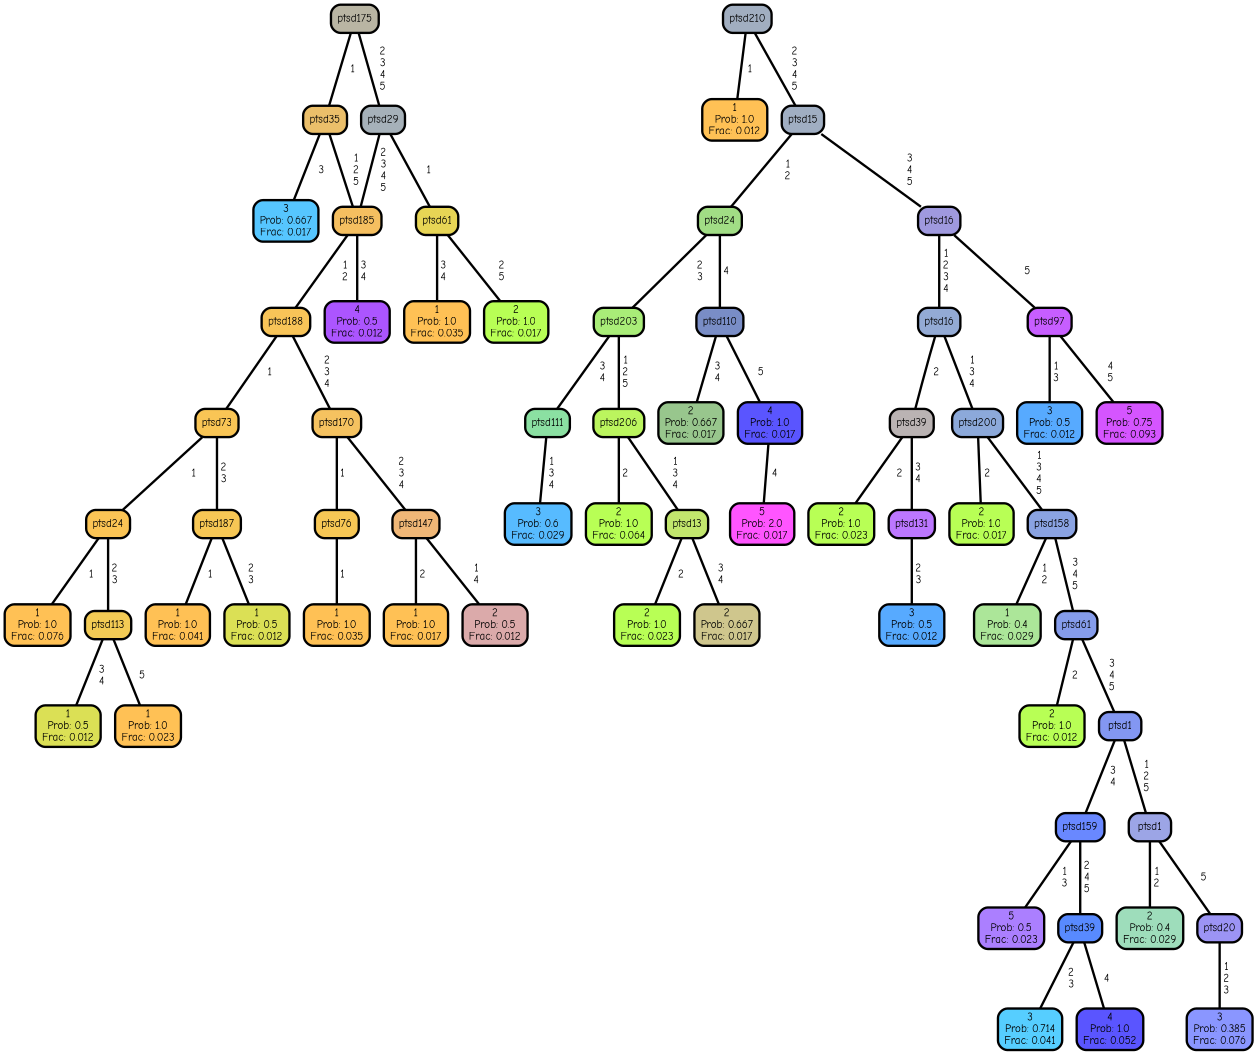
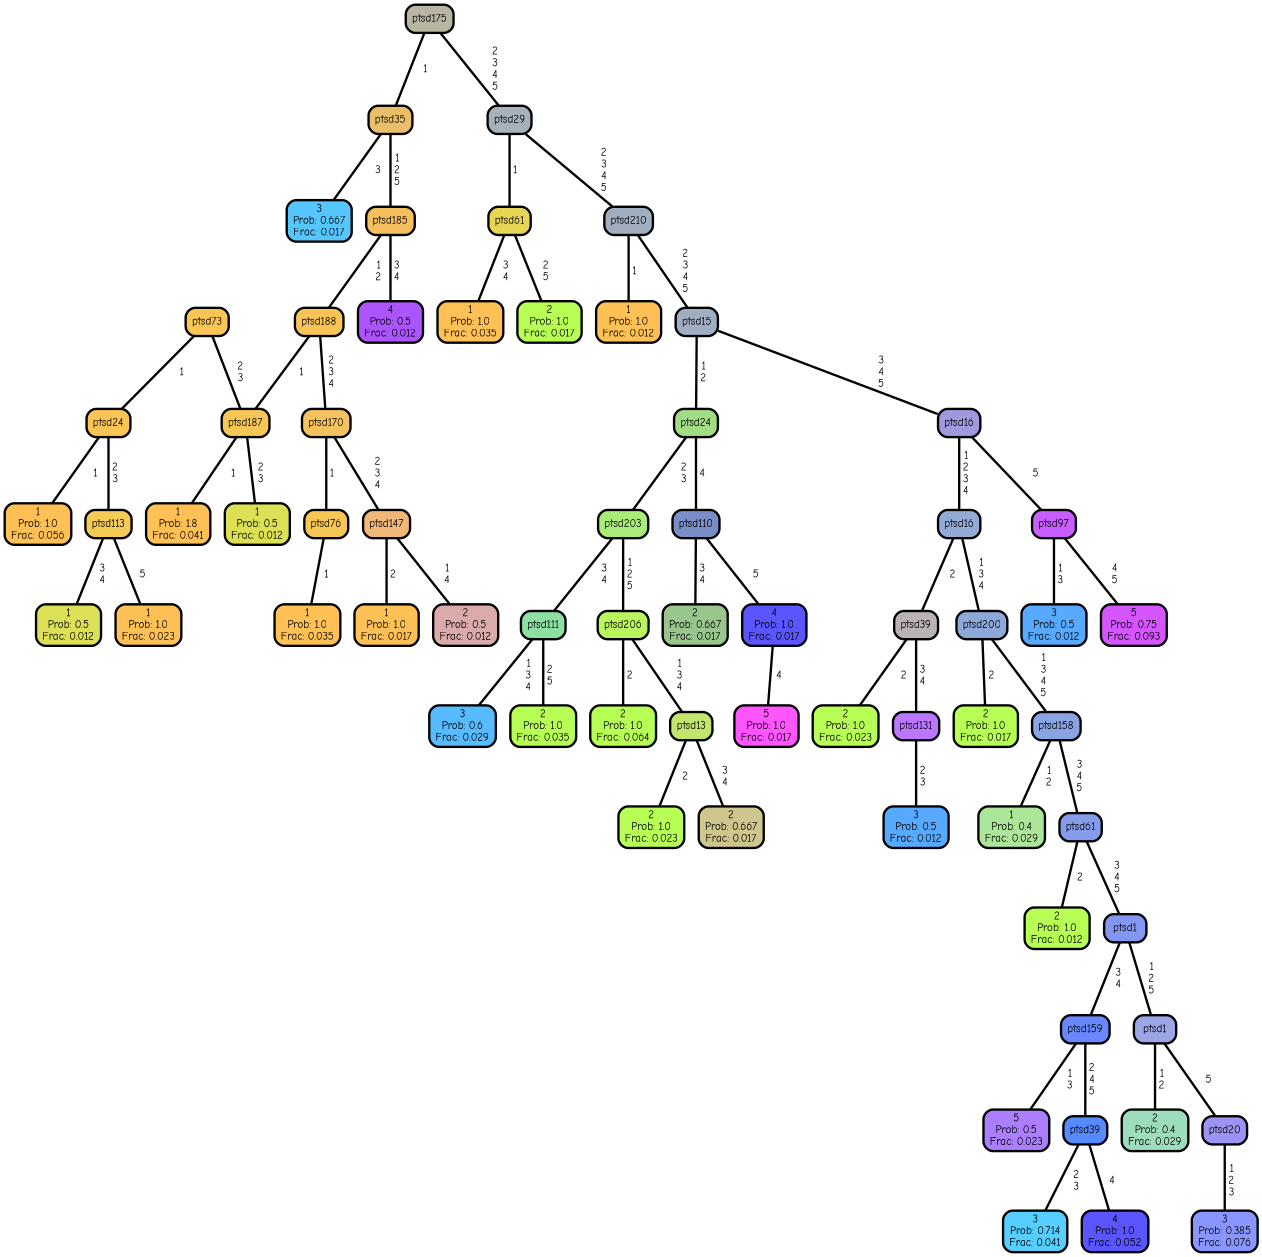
(370, 170) -> (569, 170)
(251, 372) -> (282, 372)
(762, 524) -> (766, 726)
(38, 625) -> (38, 524)
(178, 625) -> (178, 524)
none -> (543, 726)
